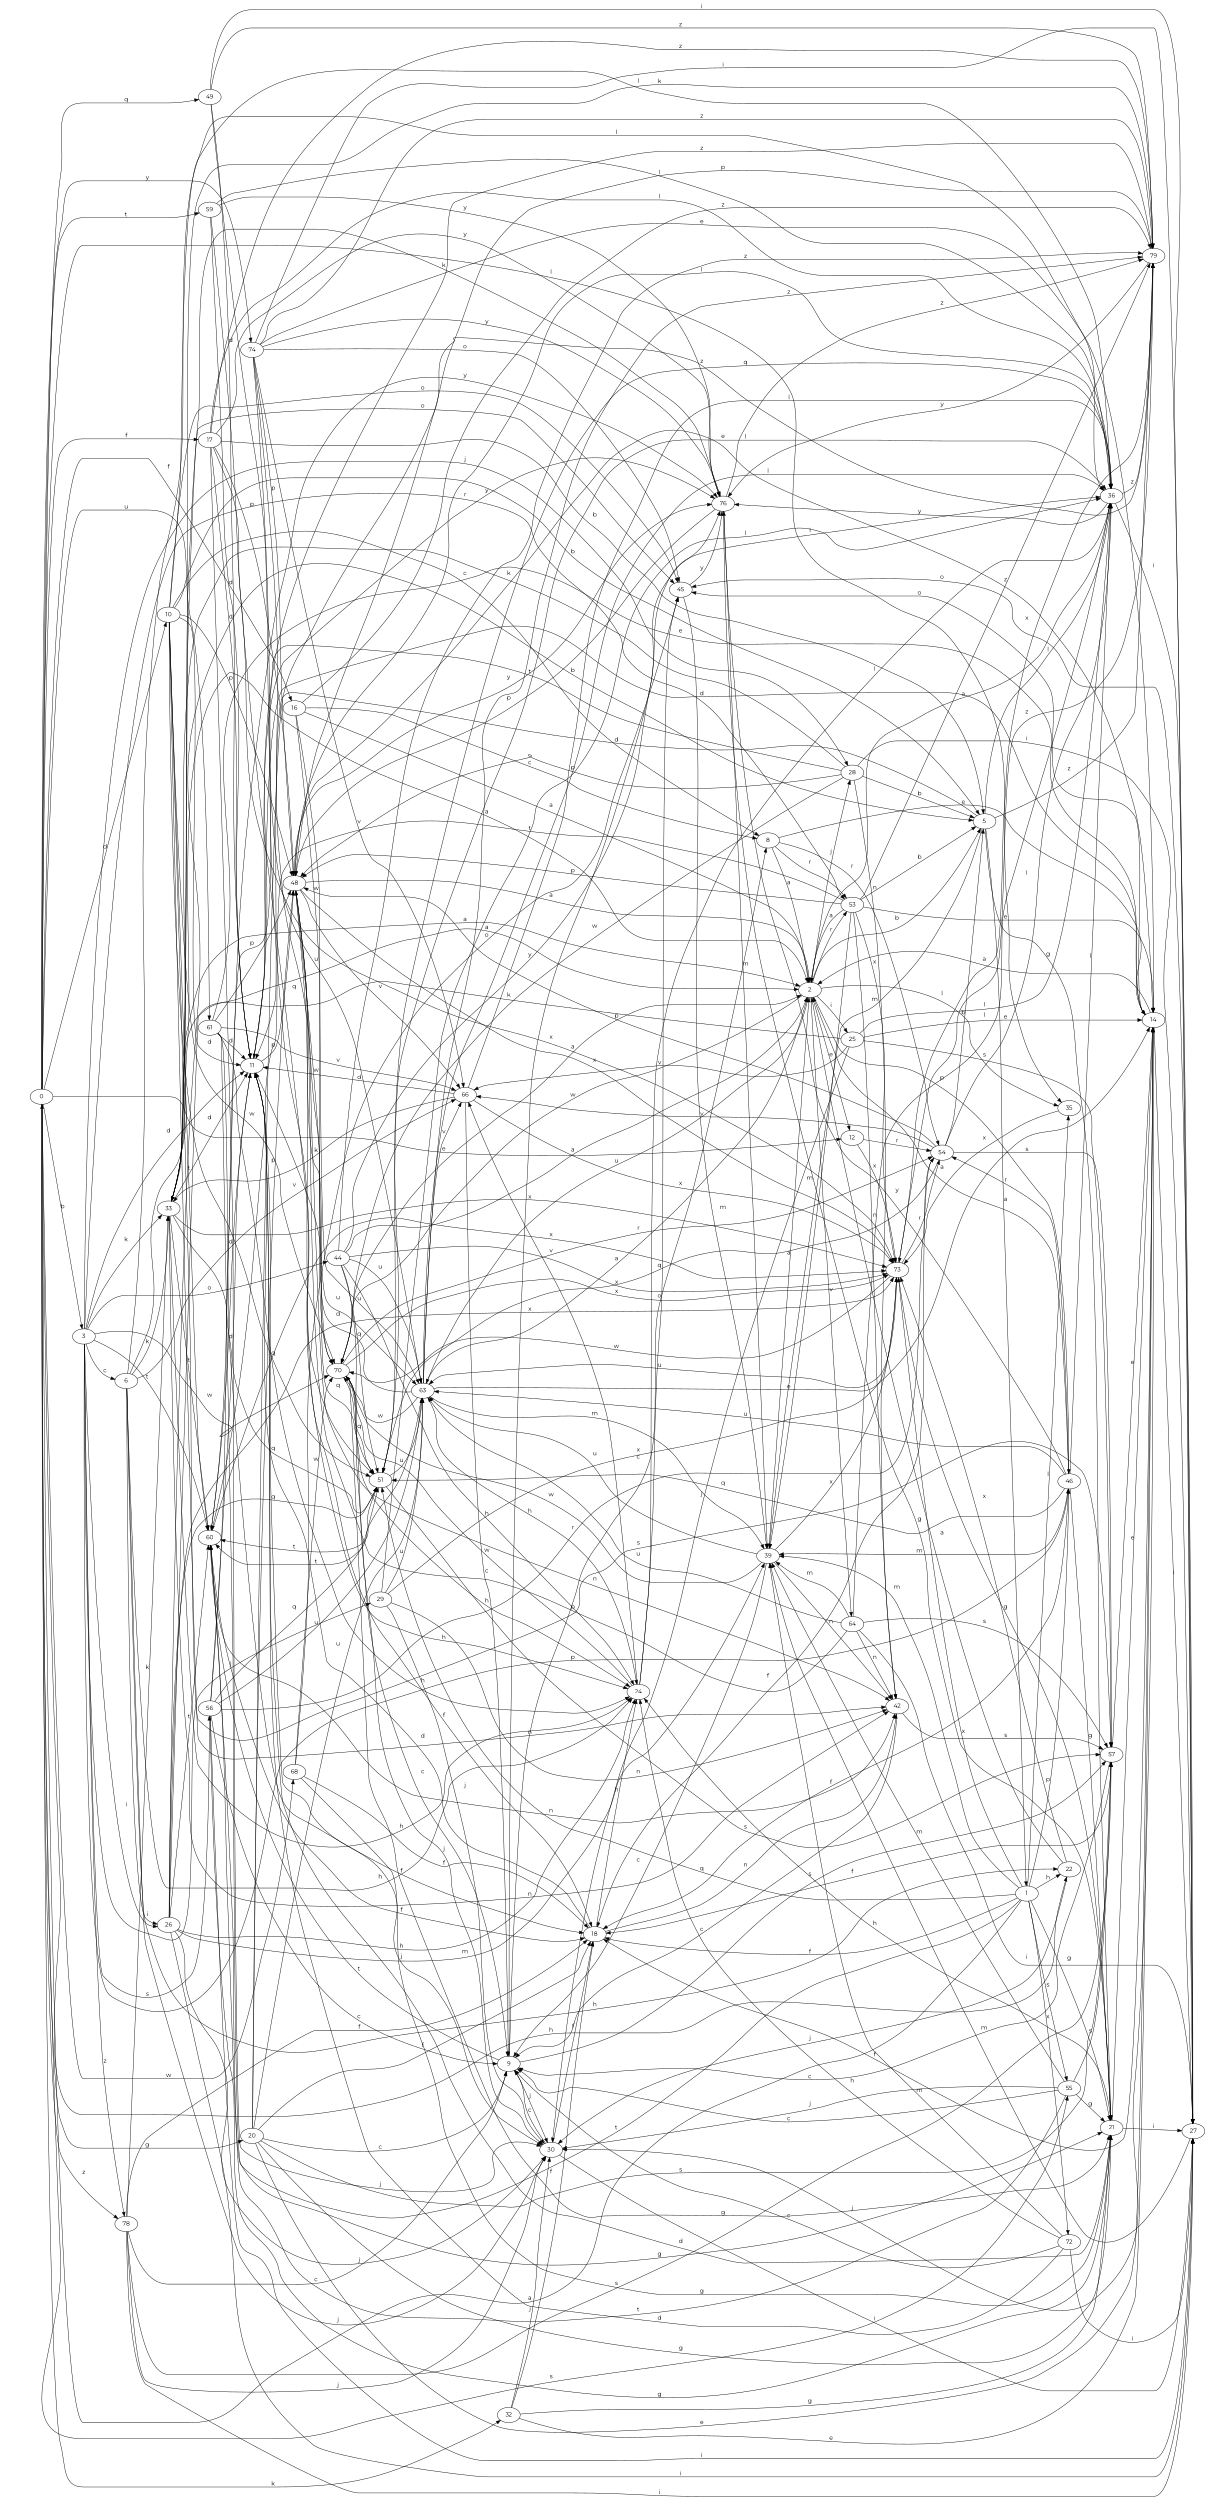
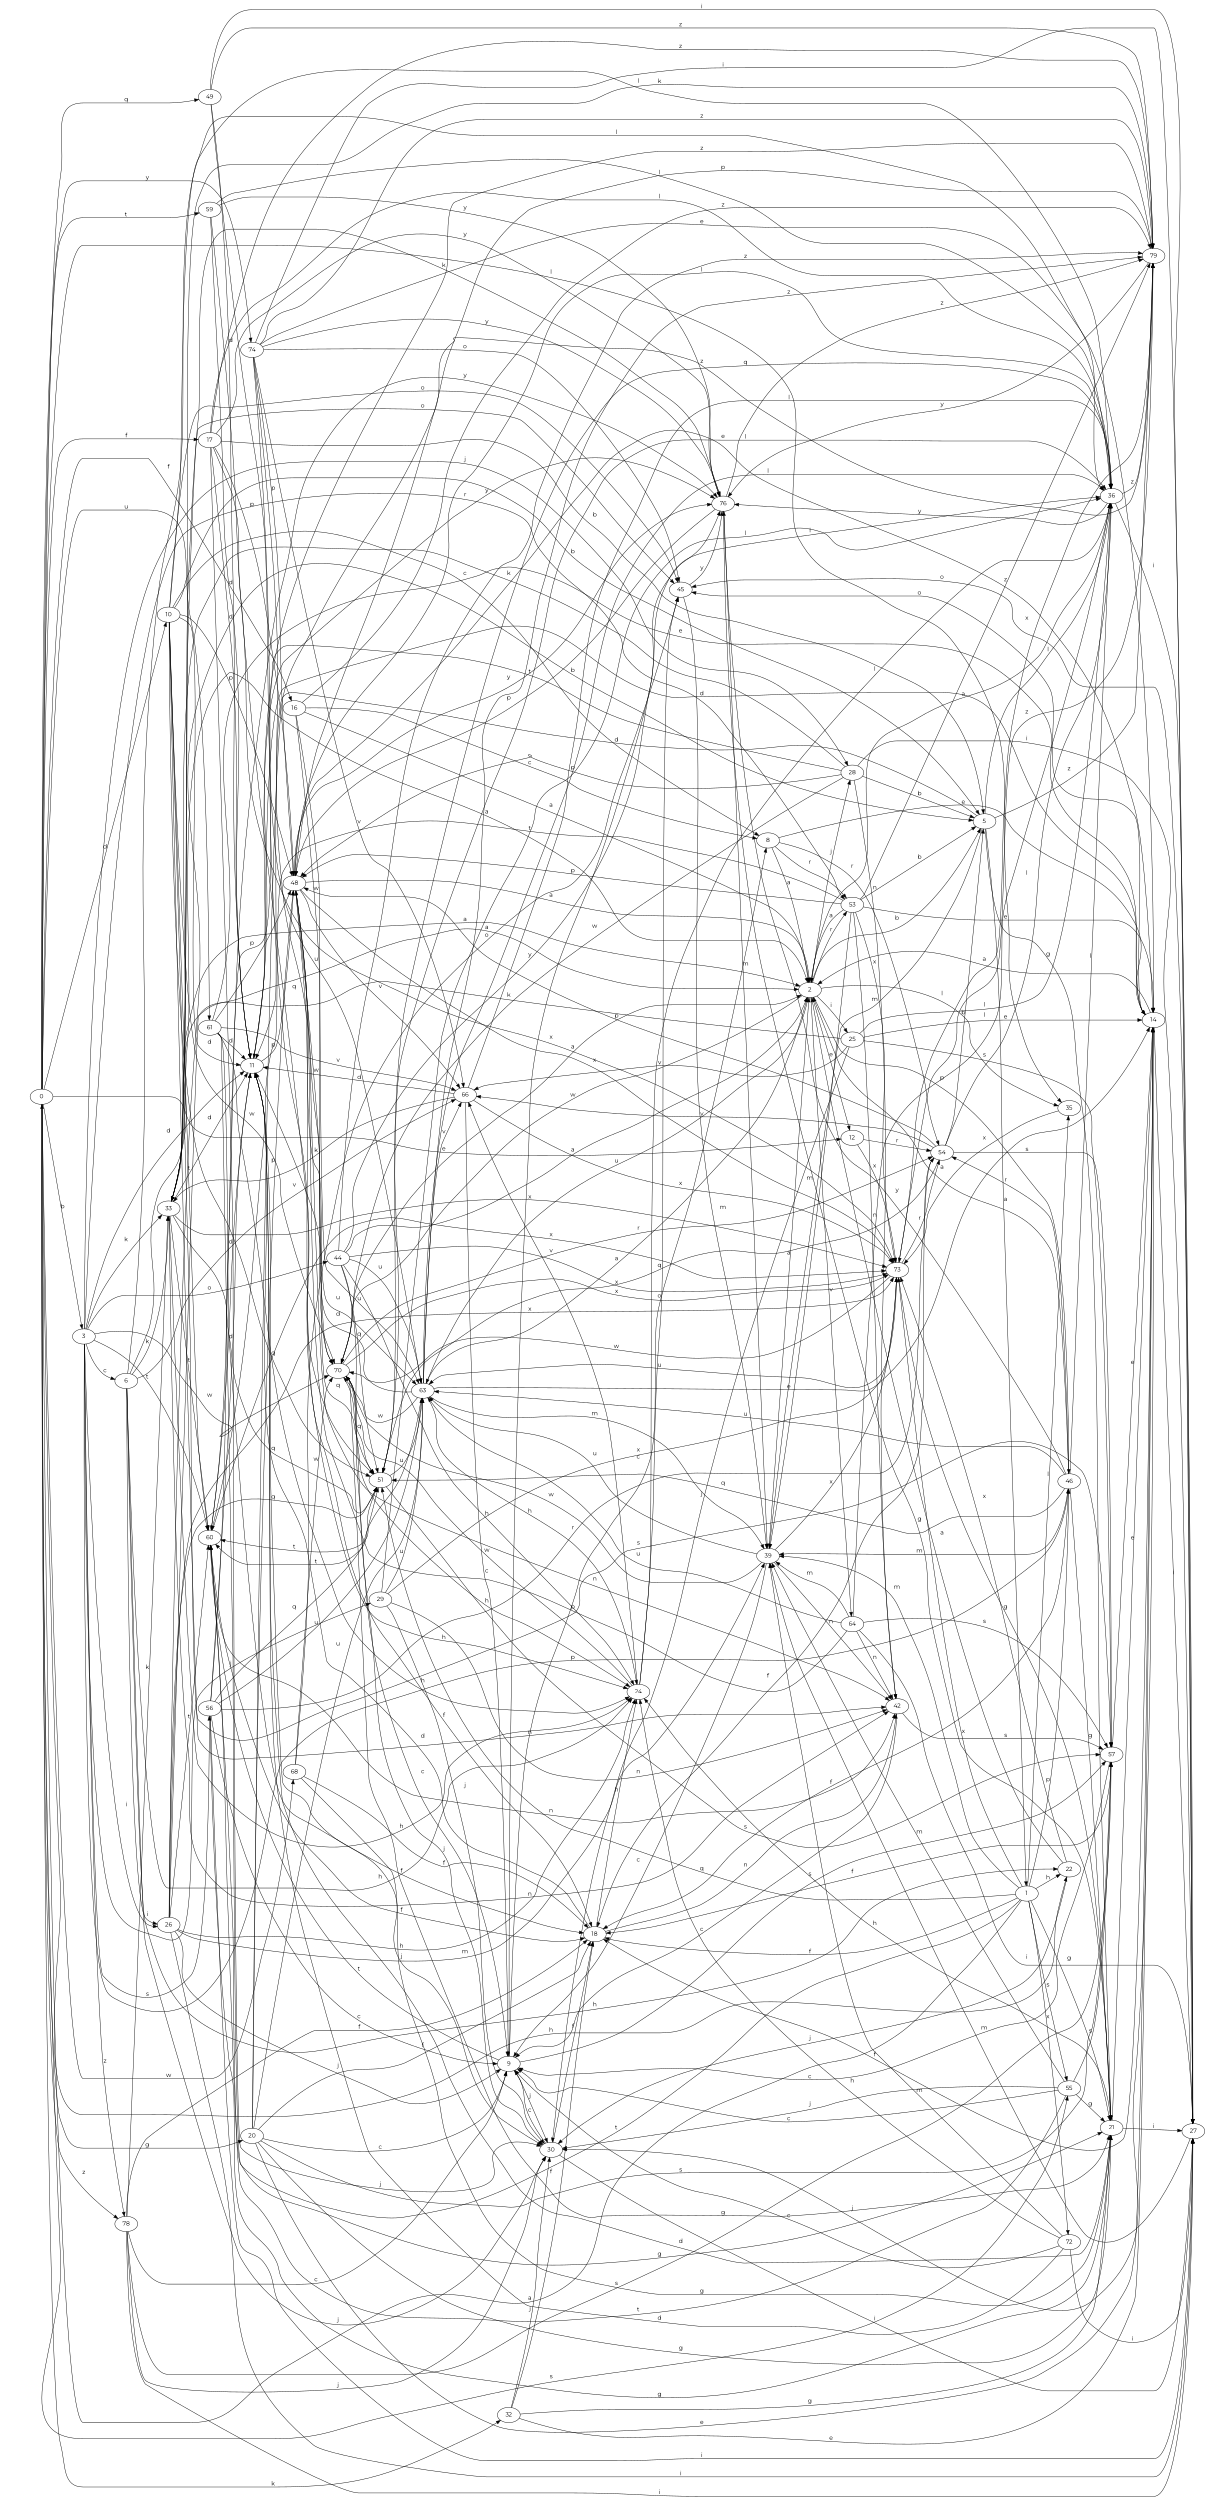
(261, 2231) -> (310, 2061)
